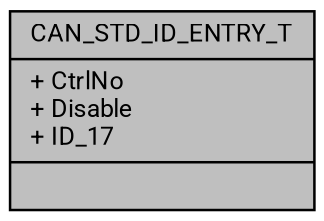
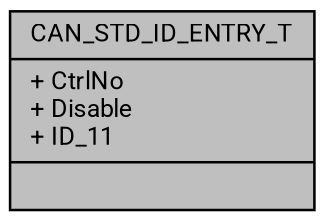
(73, 137) -> (73, 137)
